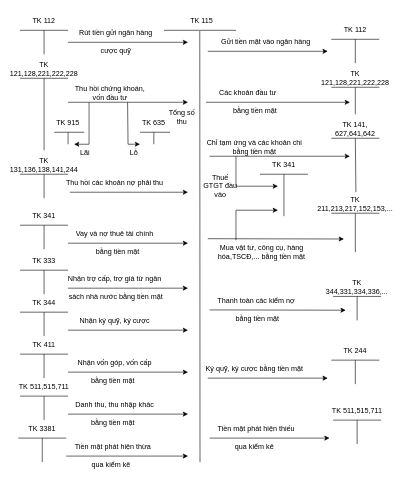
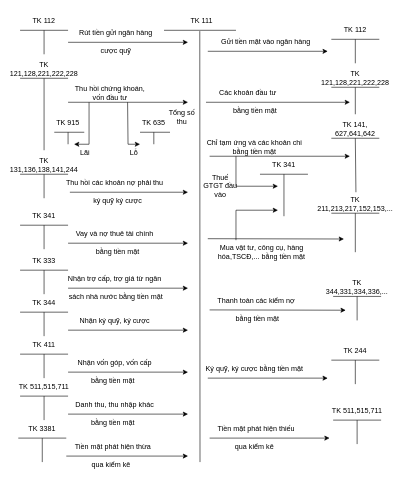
(202, 21) -> (202, 21)
none -> (118, 201)
